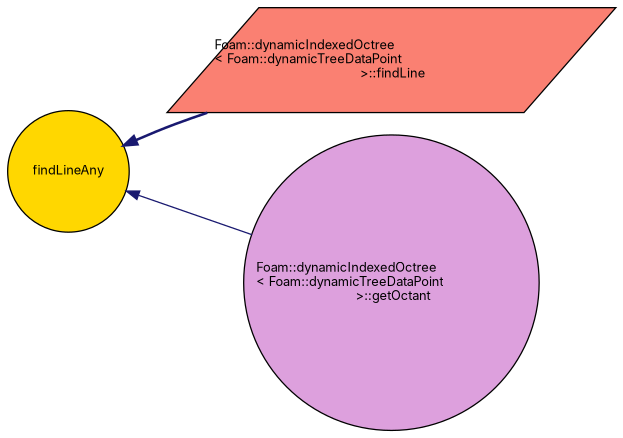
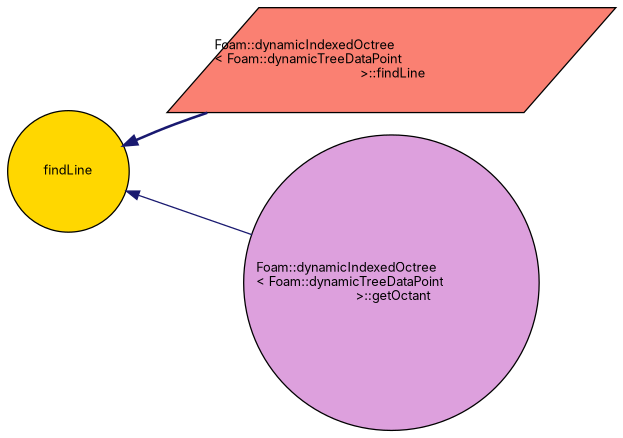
(68, 171) -> (68, 171)
